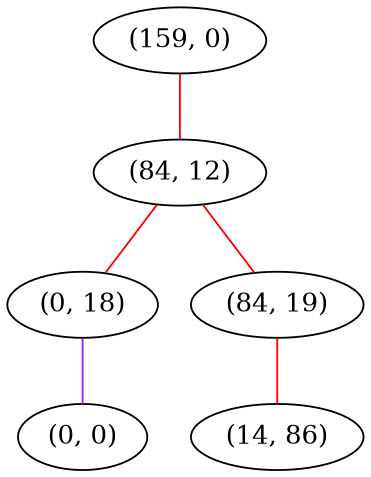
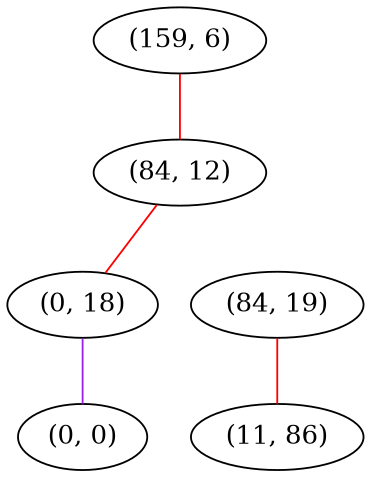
(180, 40) -> (180, 40)
(229, 239) -> none
(277, 437) -> (277, 437)
